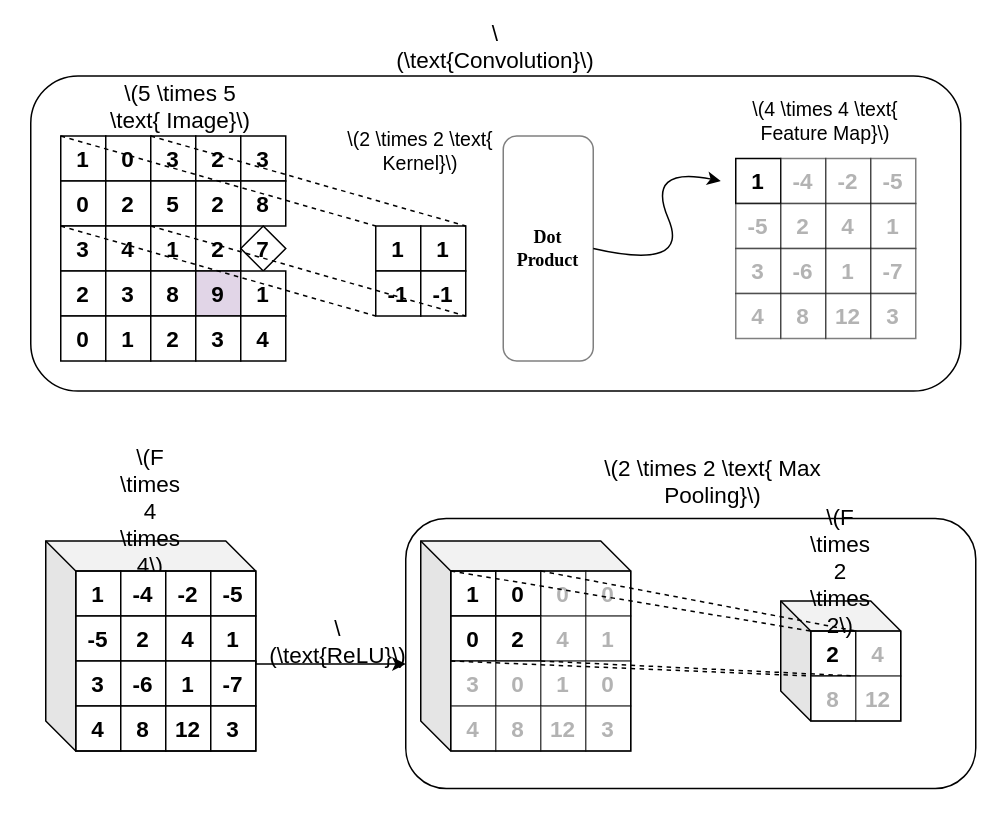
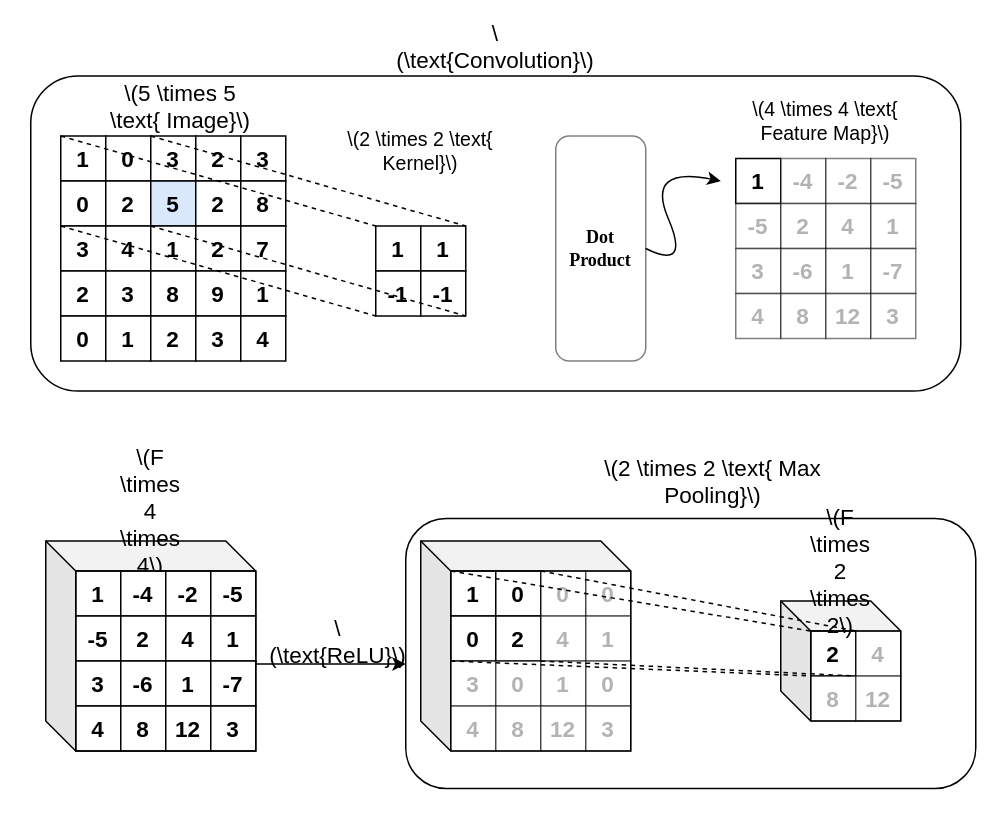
(173, 203) -> (173, 203)
(263, 248) -> (263, 248)
(548, 248) -> (601, 248)
(218, 293) -> (218, 293)
